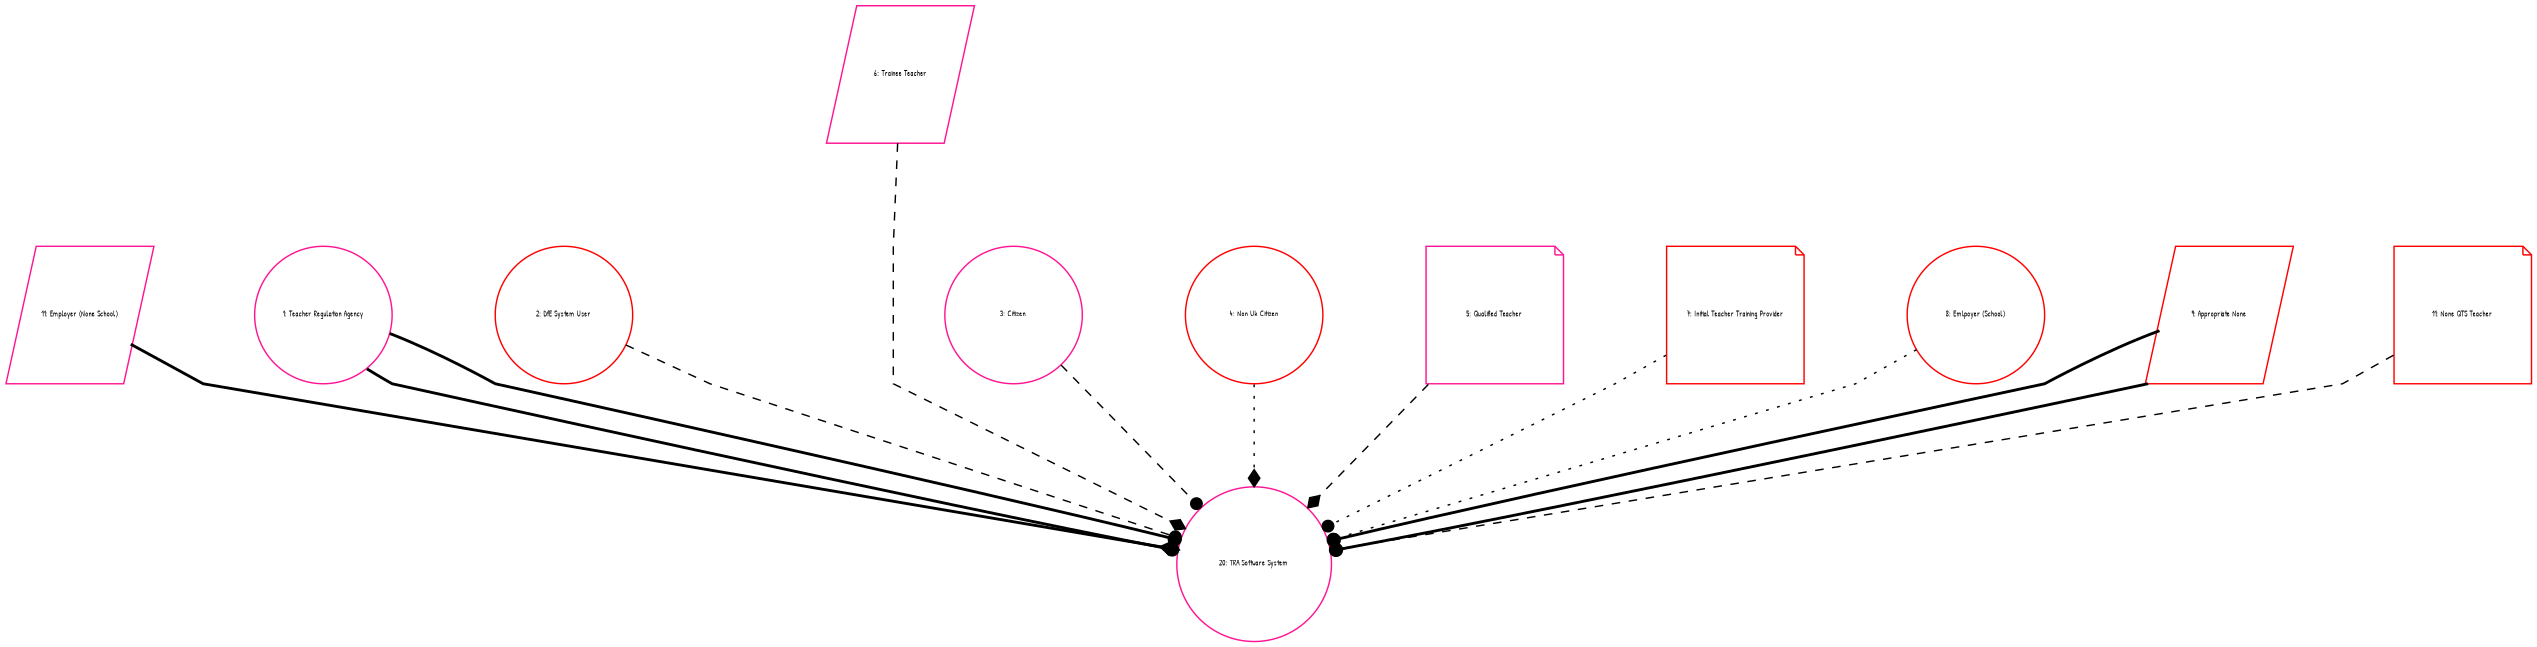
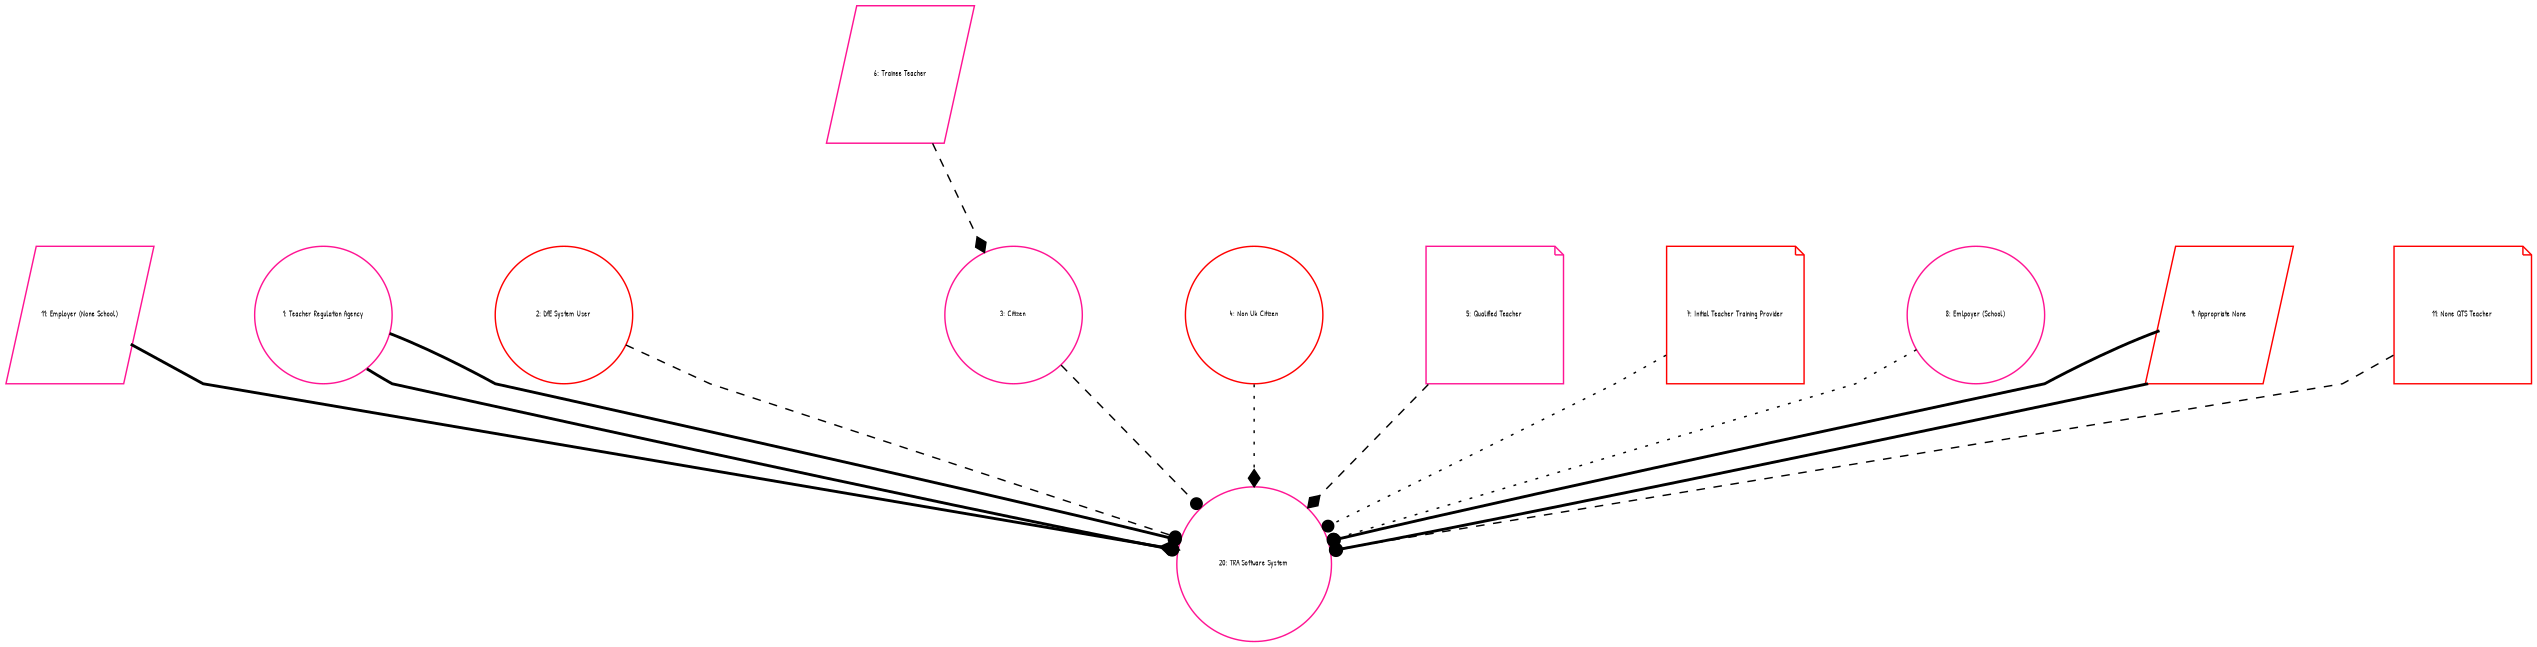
(1976, 315) -> (1976, 315)
(924, 399) -> (955, 190)
